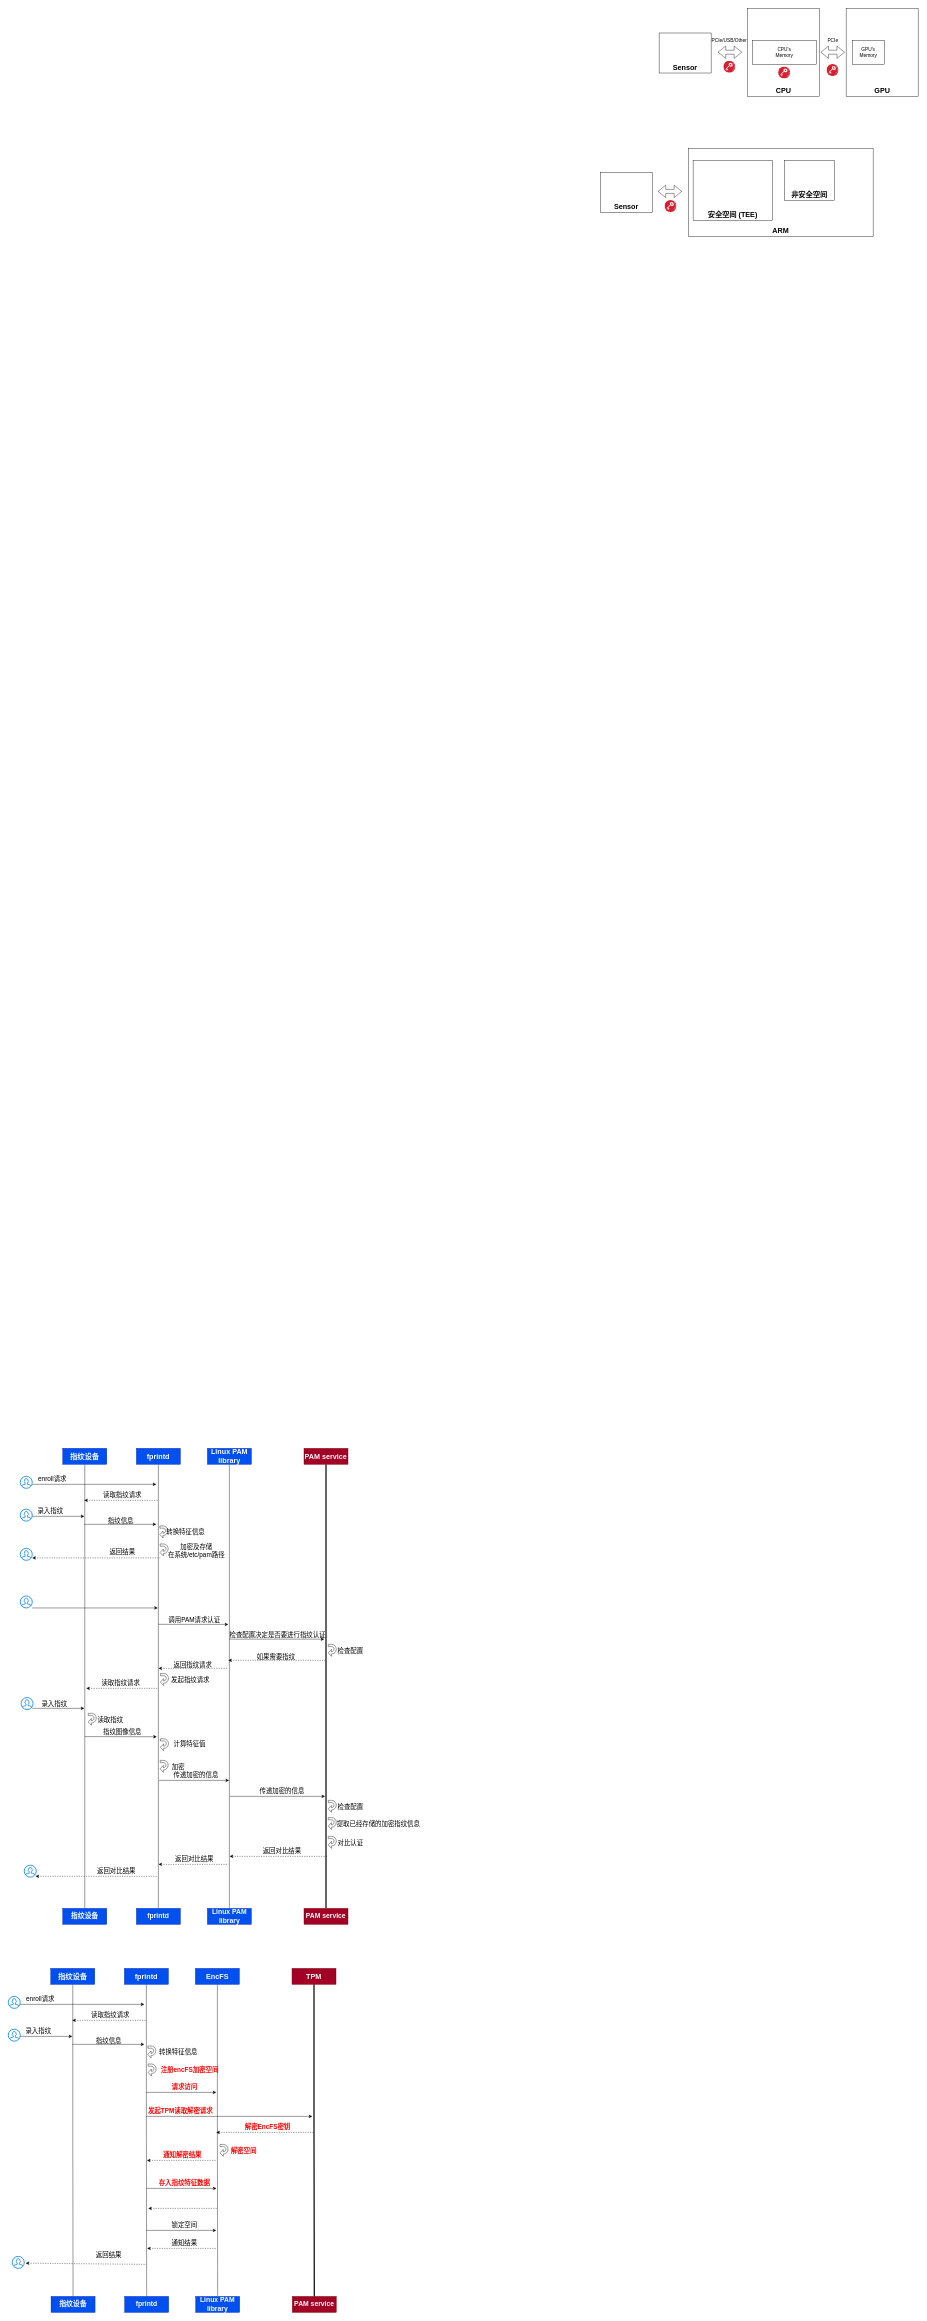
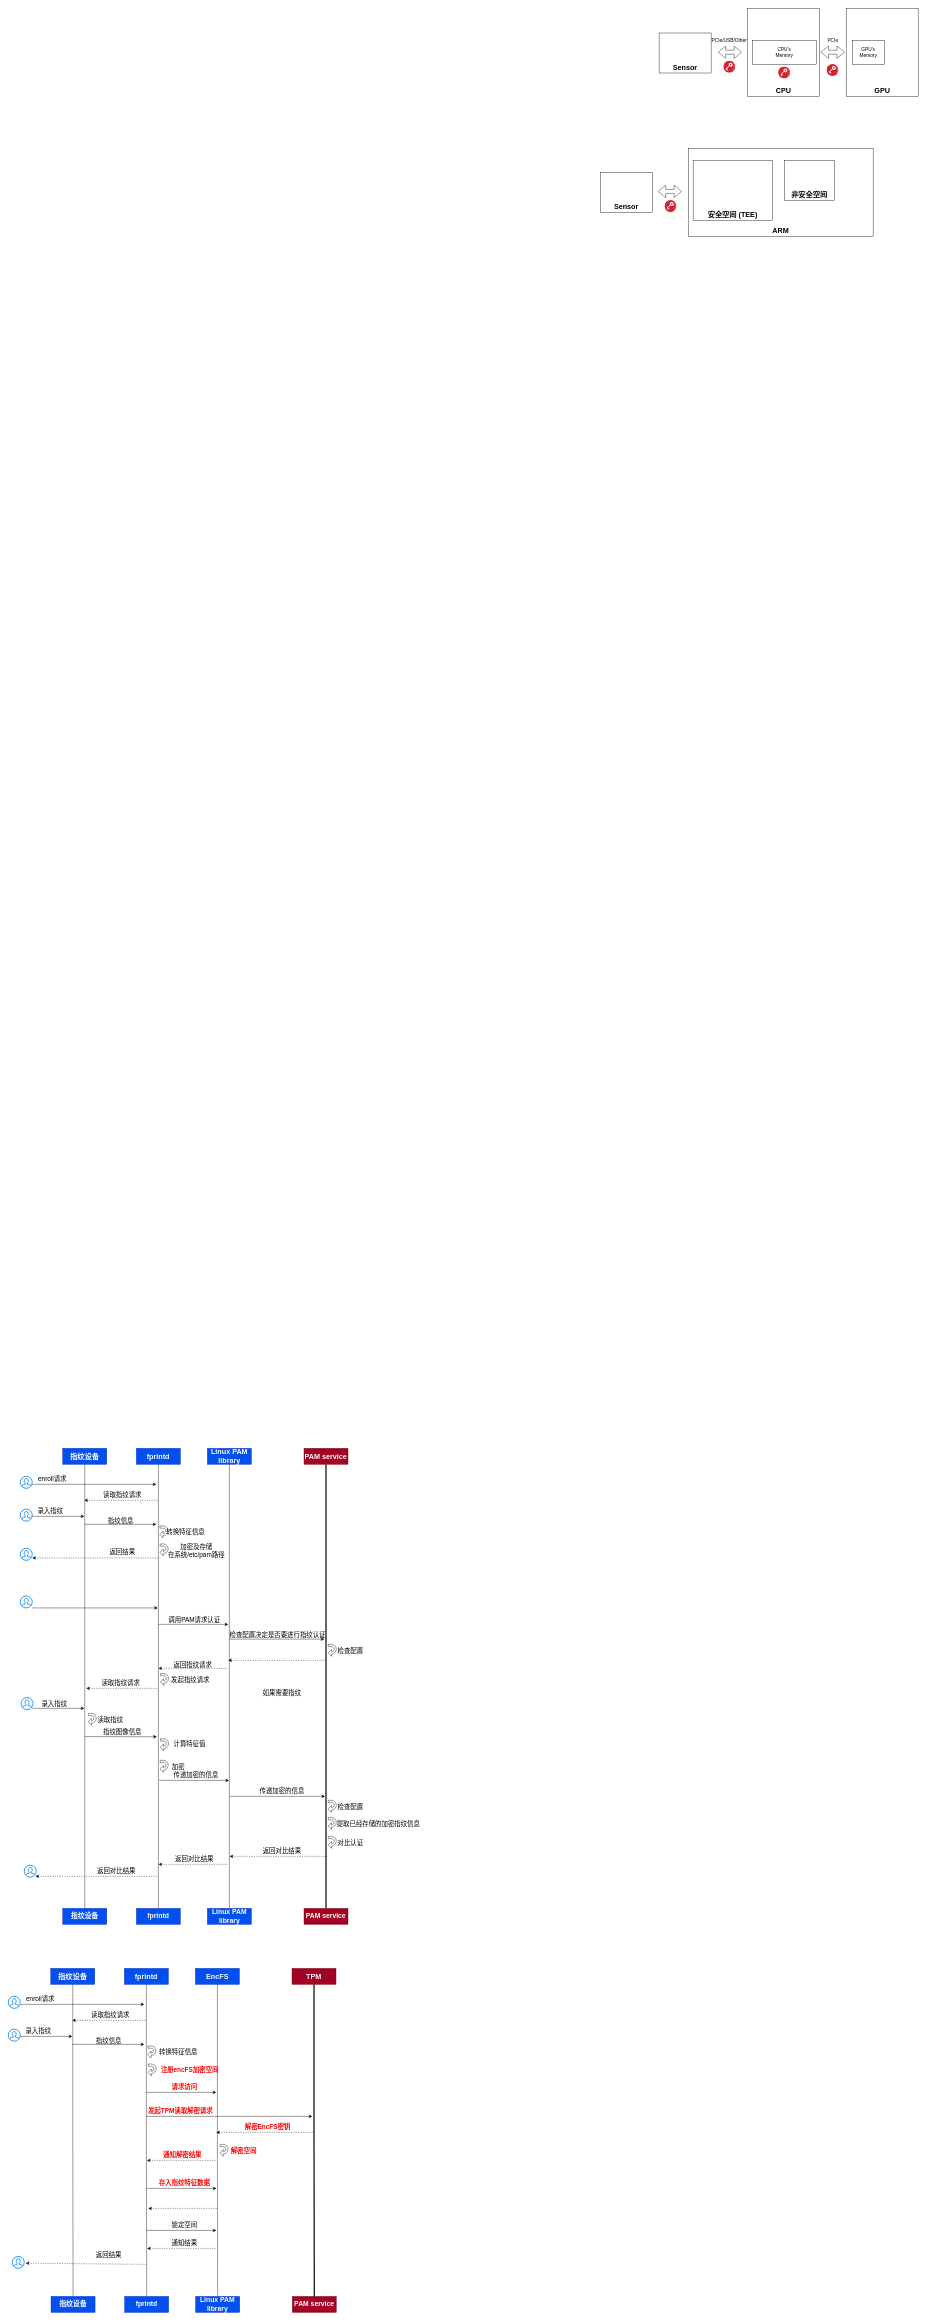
(276, 1657) -> (282, 1693)
